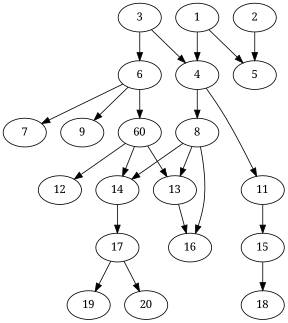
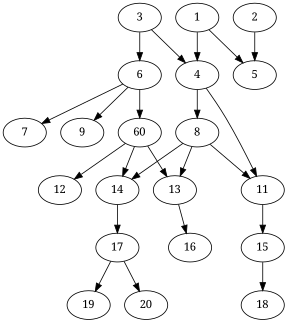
(205, 186) -> (227, 159)
